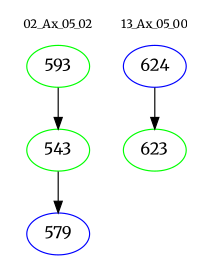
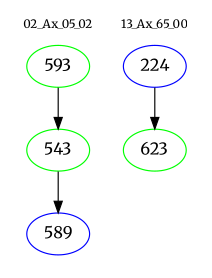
(155, 25) -> (155, 25)
(155, 66) -> (155, 66)
(58, 234) -> (58, 234)
